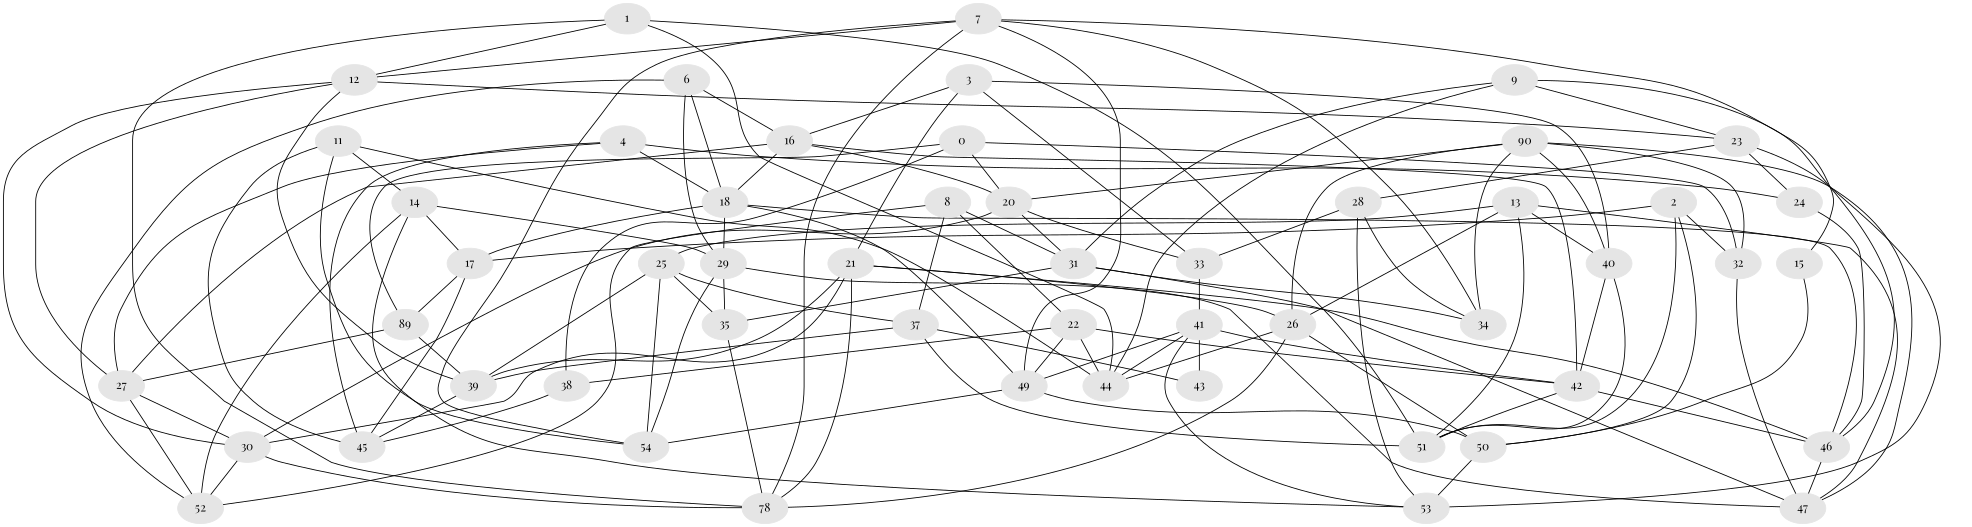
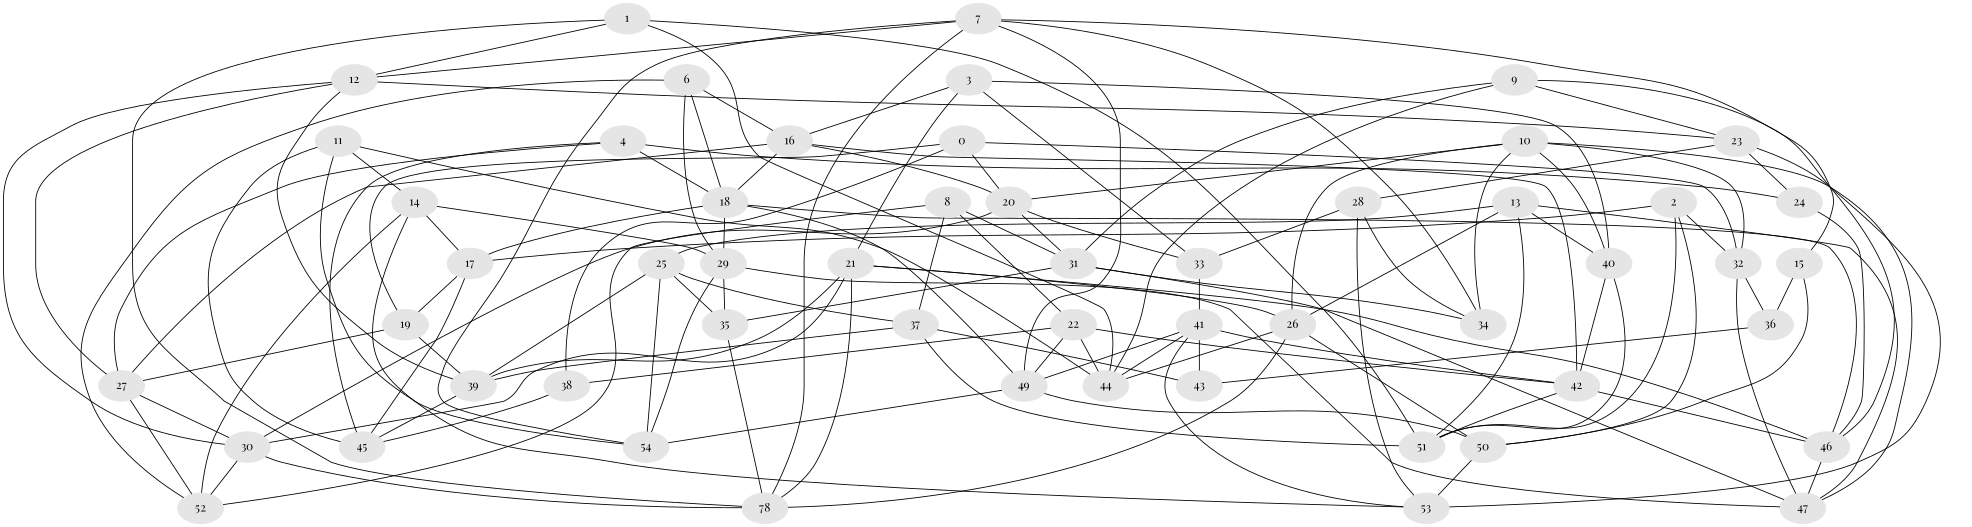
(1525, 141) -> (1525, 141)
(405, 325) -> (405, 325)
none -> (1771, 325)
